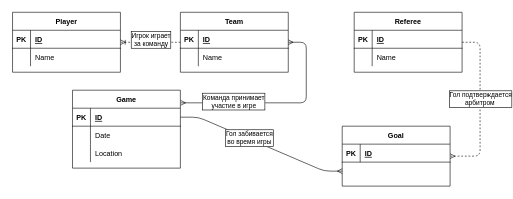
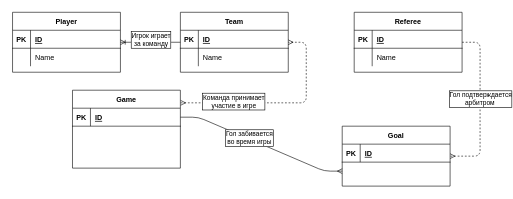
(127, 42) -> (127, 42)
(306, 86) -> (306, 86)
(135, 135) -> none
(135, 153) -> none
